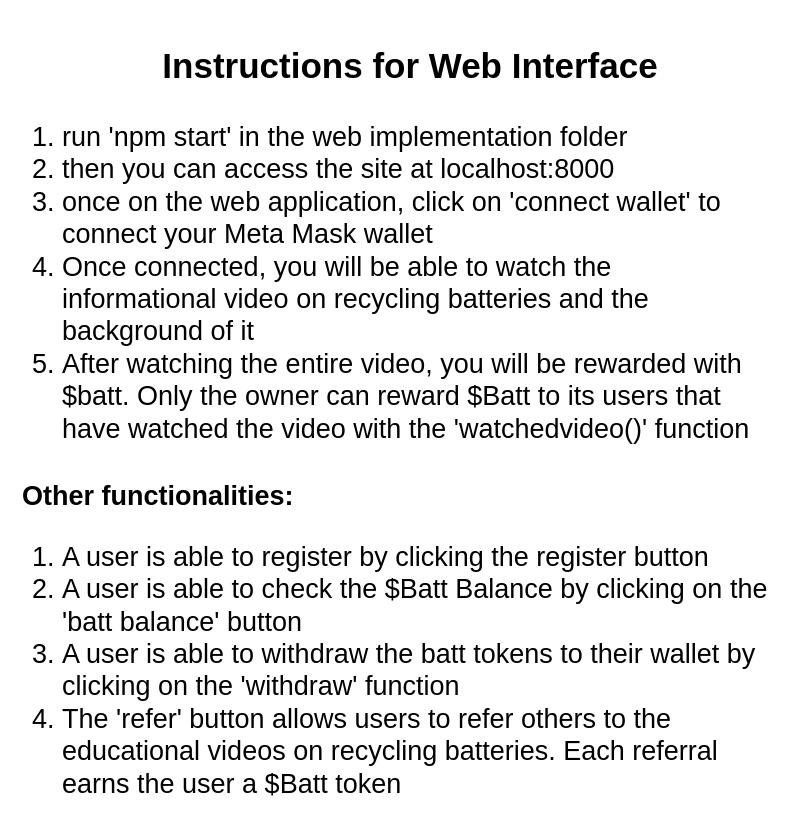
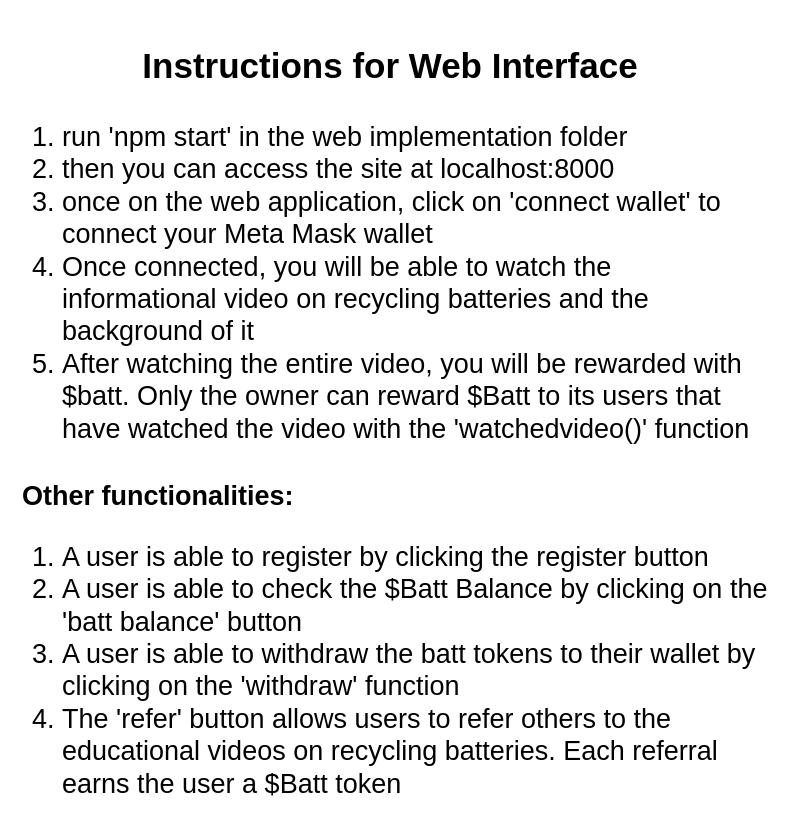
(411, 66) -> (391, 66)
